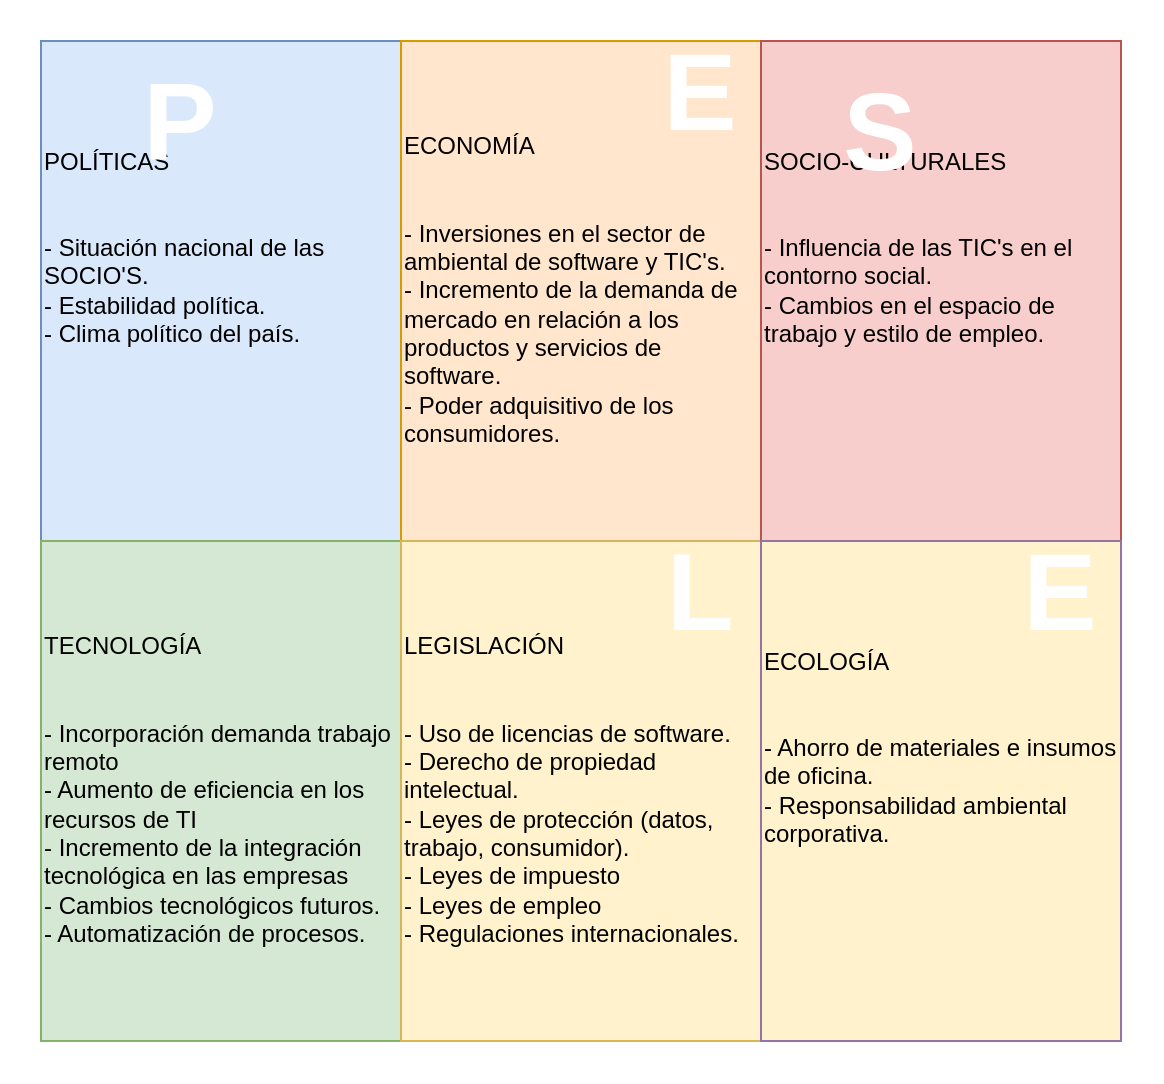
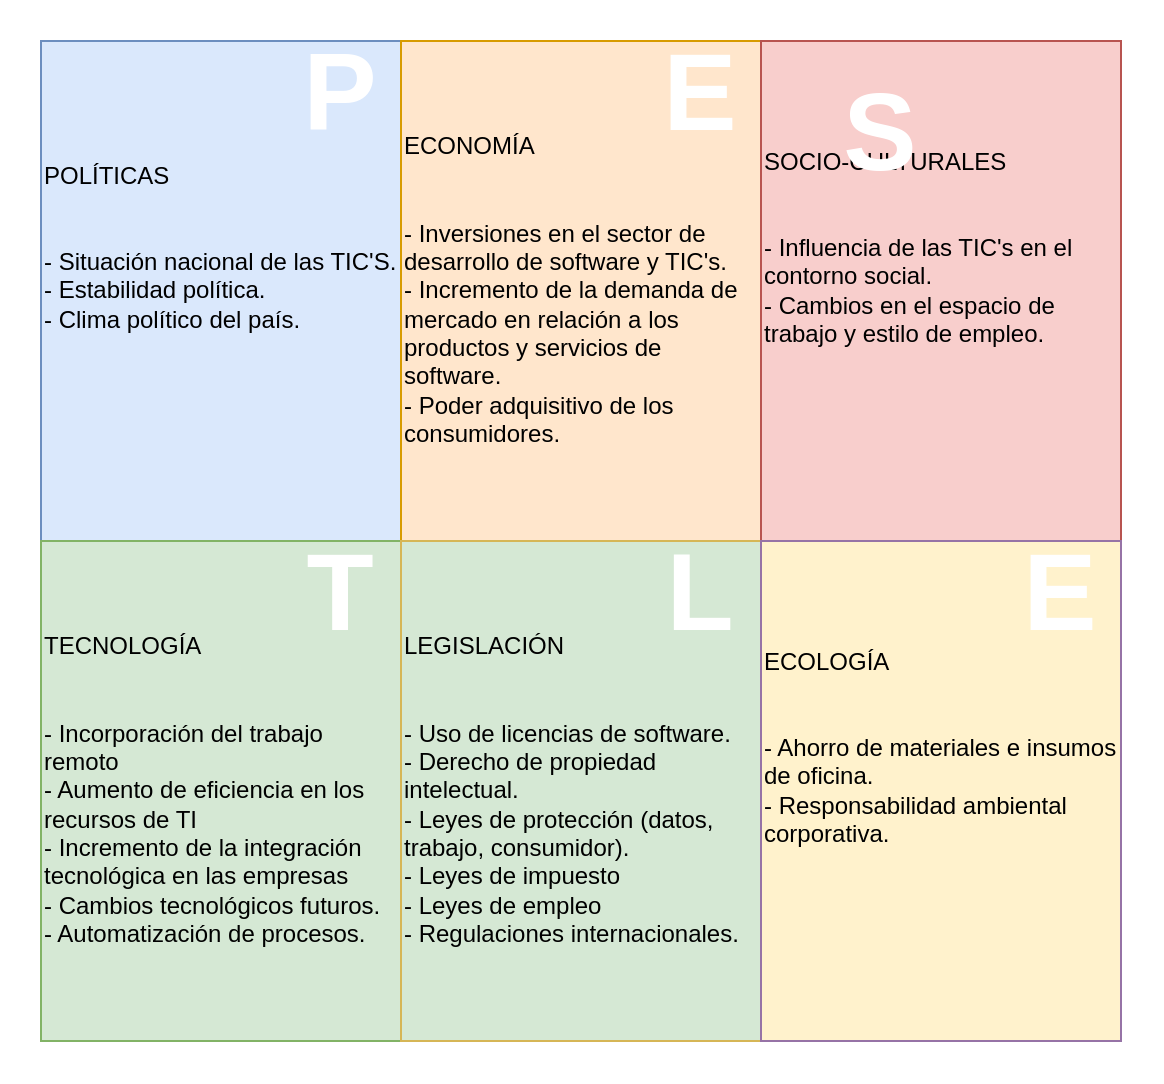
(181, 121) -> (341, 91)
(223, 291) -> (223, 291)
(583, 291) -> (583, 291)
none -> (341, 591)
(223, 791) -> (223, 791)
(581, 791) -> (581, 791)
